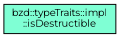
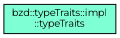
(60, 19) -> (60, 19)
